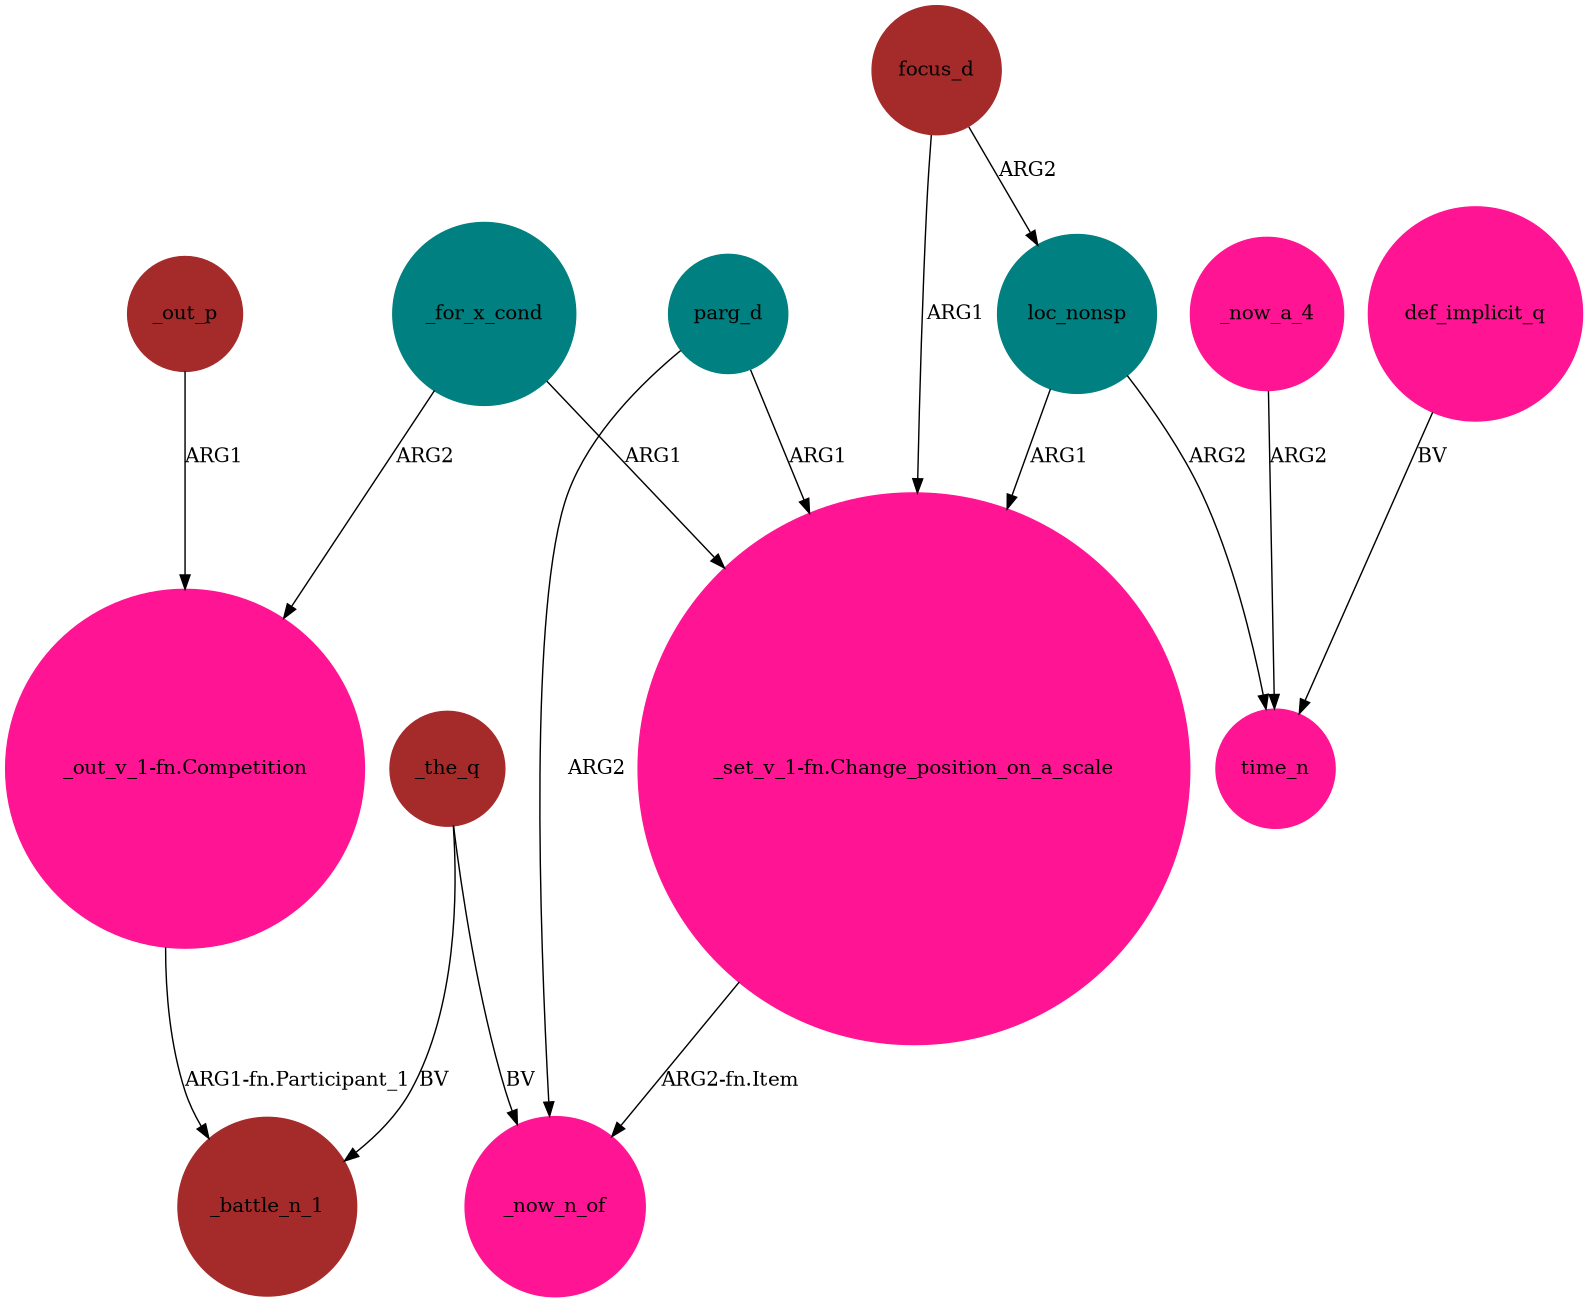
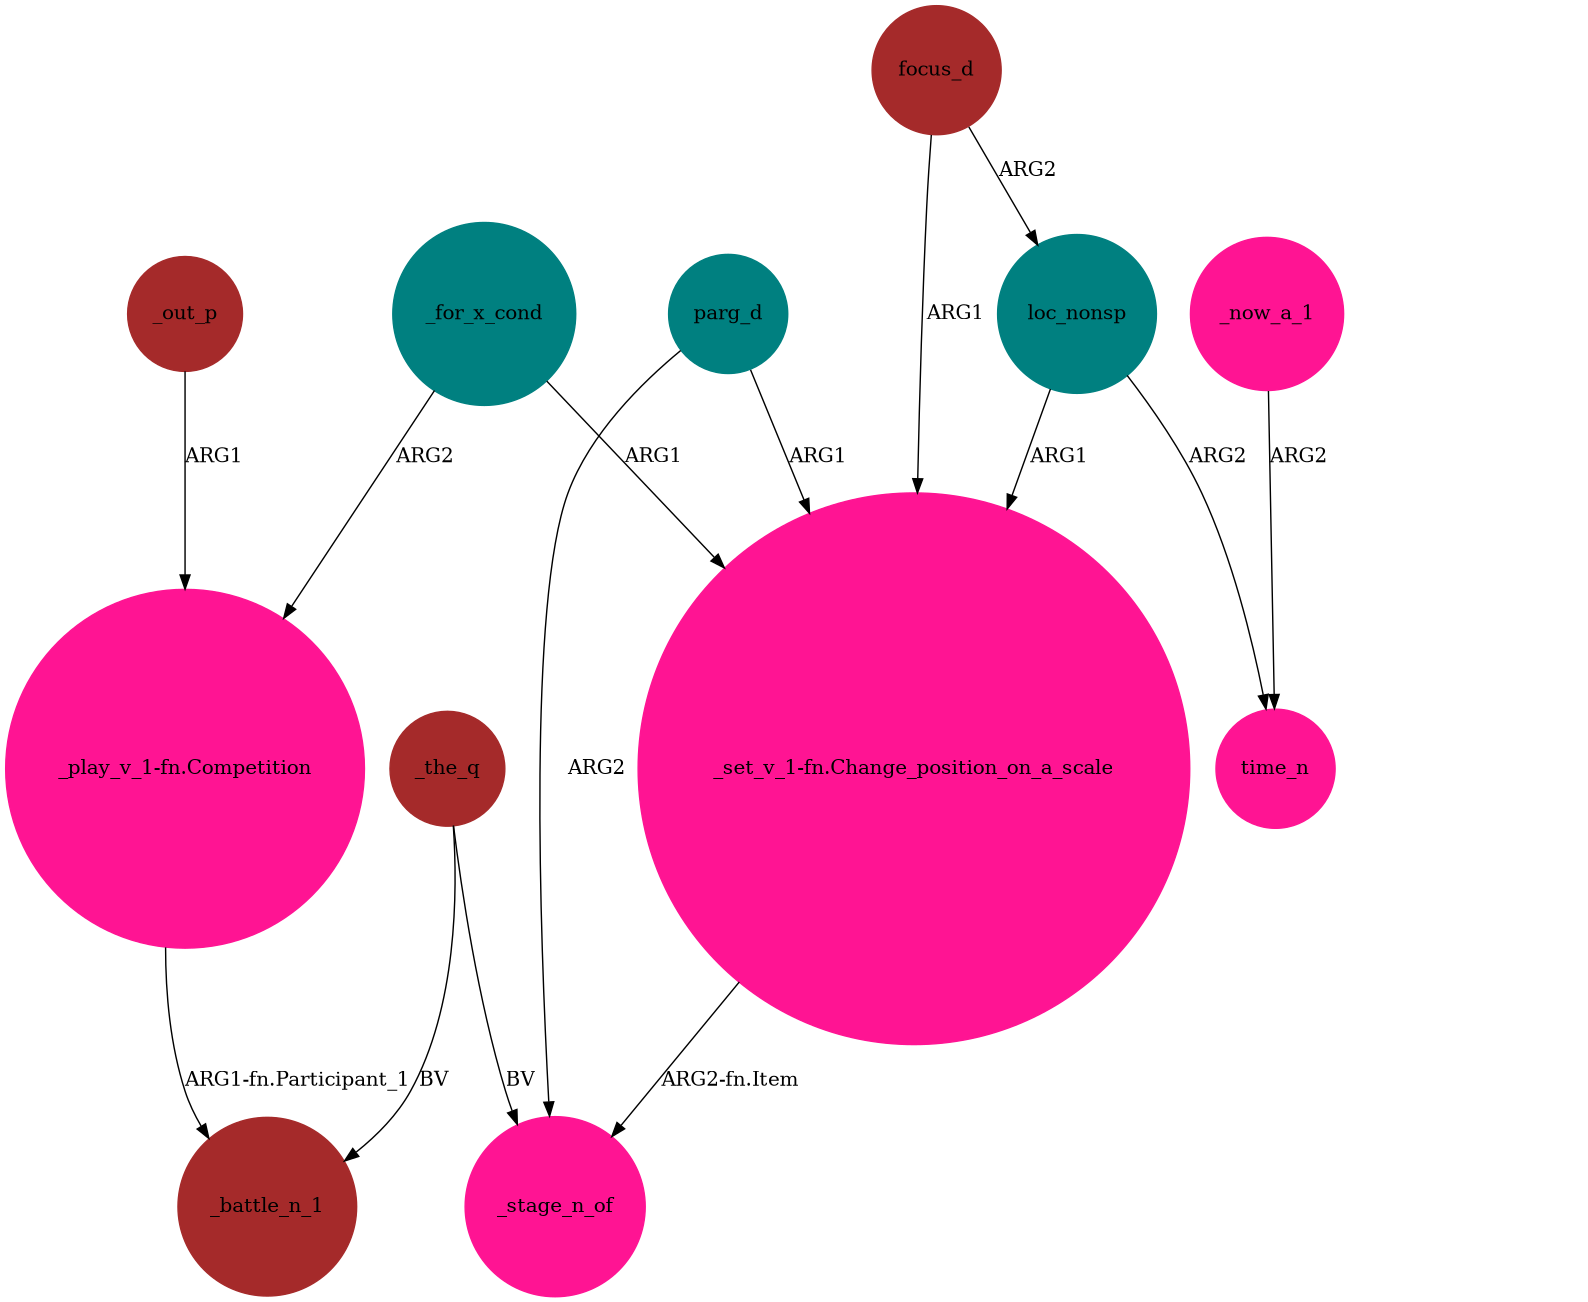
(1267, 314) -> (1267, 314)
(1475, 314) -> none
(185, 769) -> (185, 769)
(555, 1207) -> (555, 1207)
